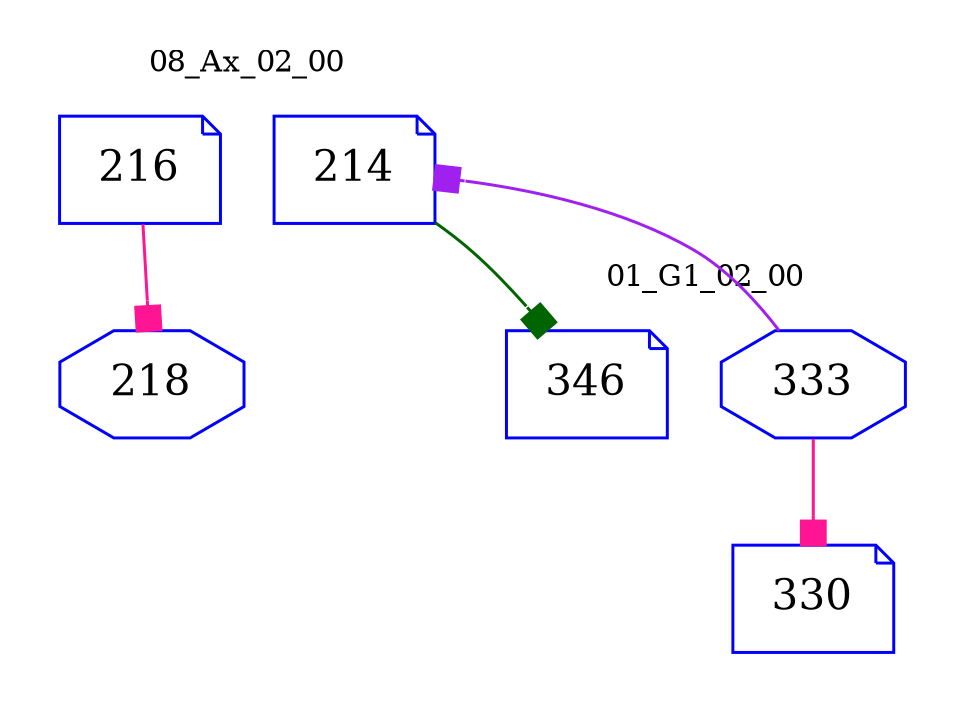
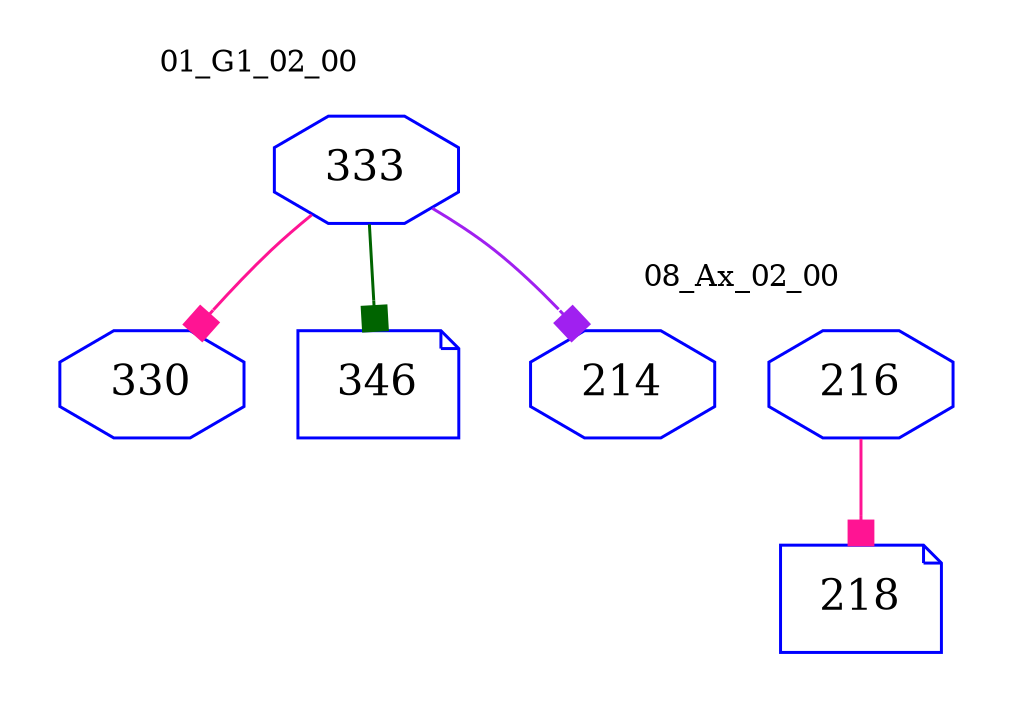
(140, 170) -> (861, 384)
(355, 170) -> (623, 384)
(501, 279) -> (372, 262)
(152, 384) -> (861, 599)
(813, 599) -> (152, 384)
